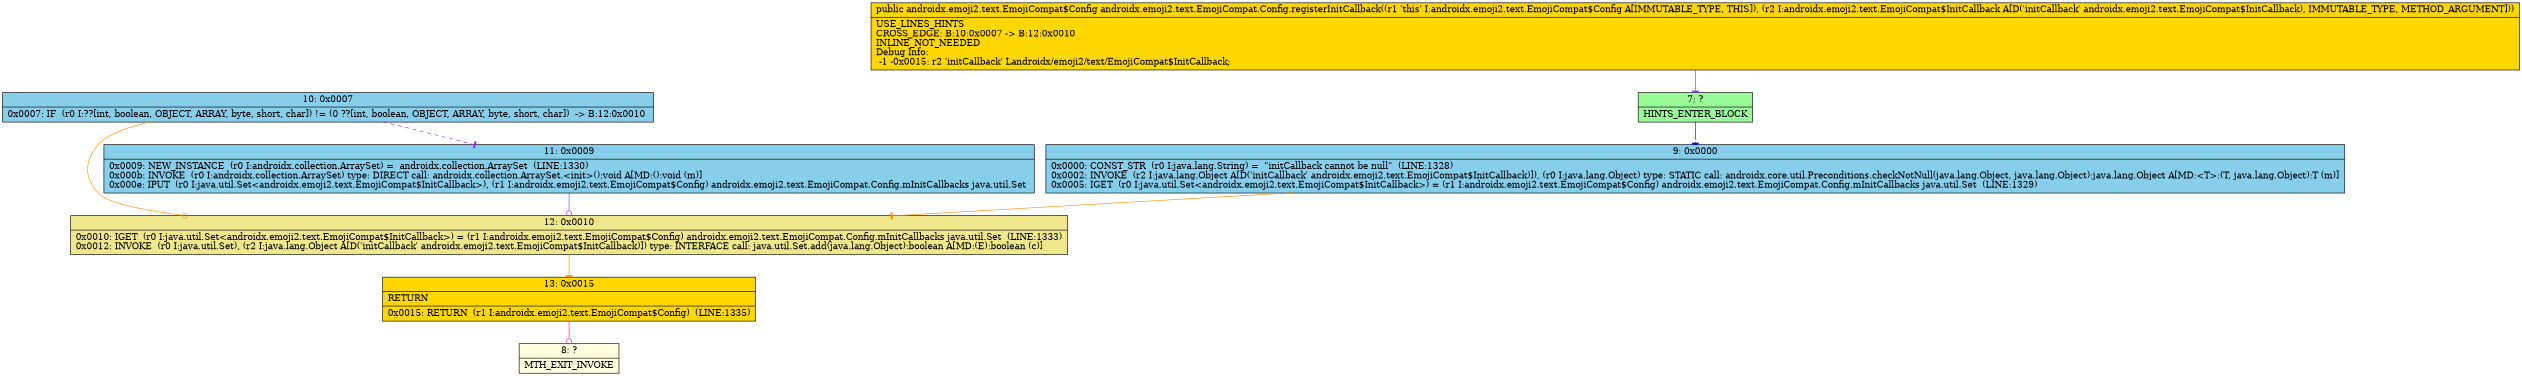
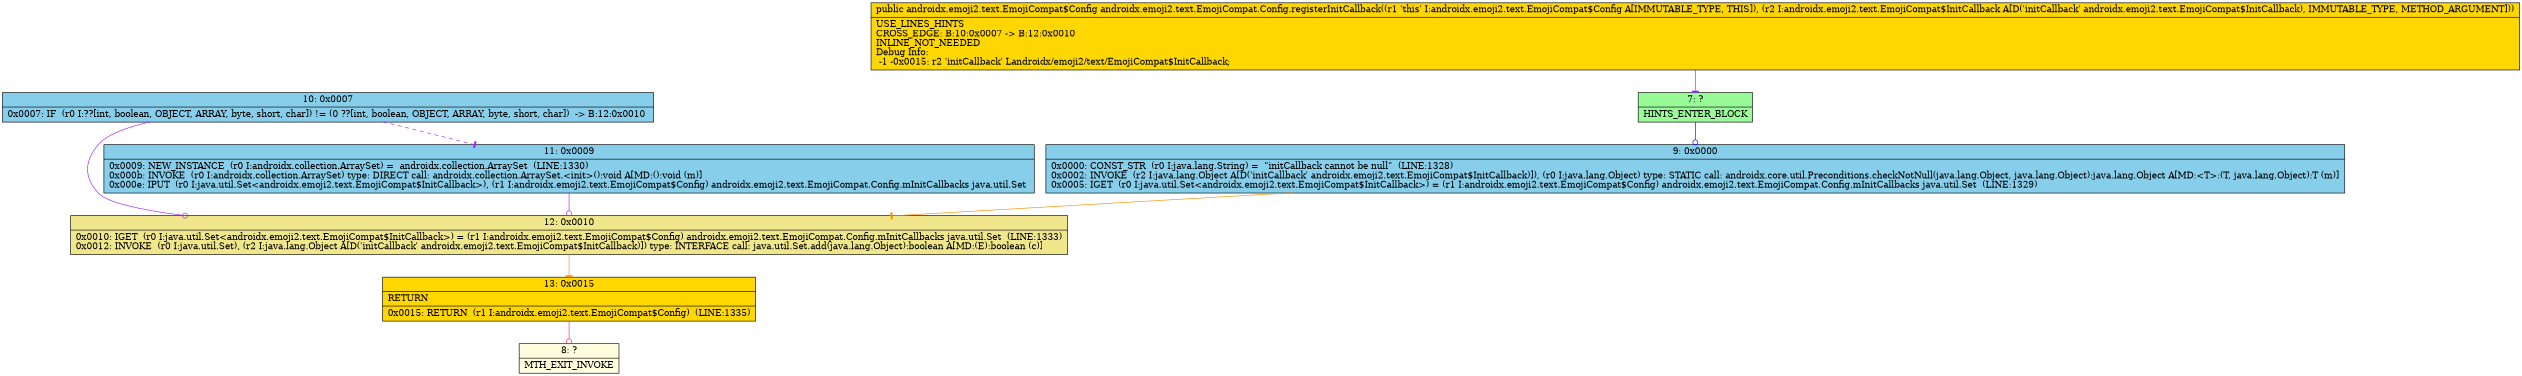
(1695, 131) -> (1695, 131)
(91, 183) -> (91, 183)
